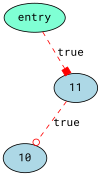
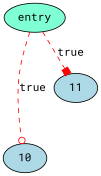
(52, 120) -> (18, 84)
